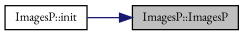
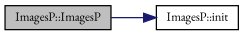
(103, 18) -> (127, 18)
